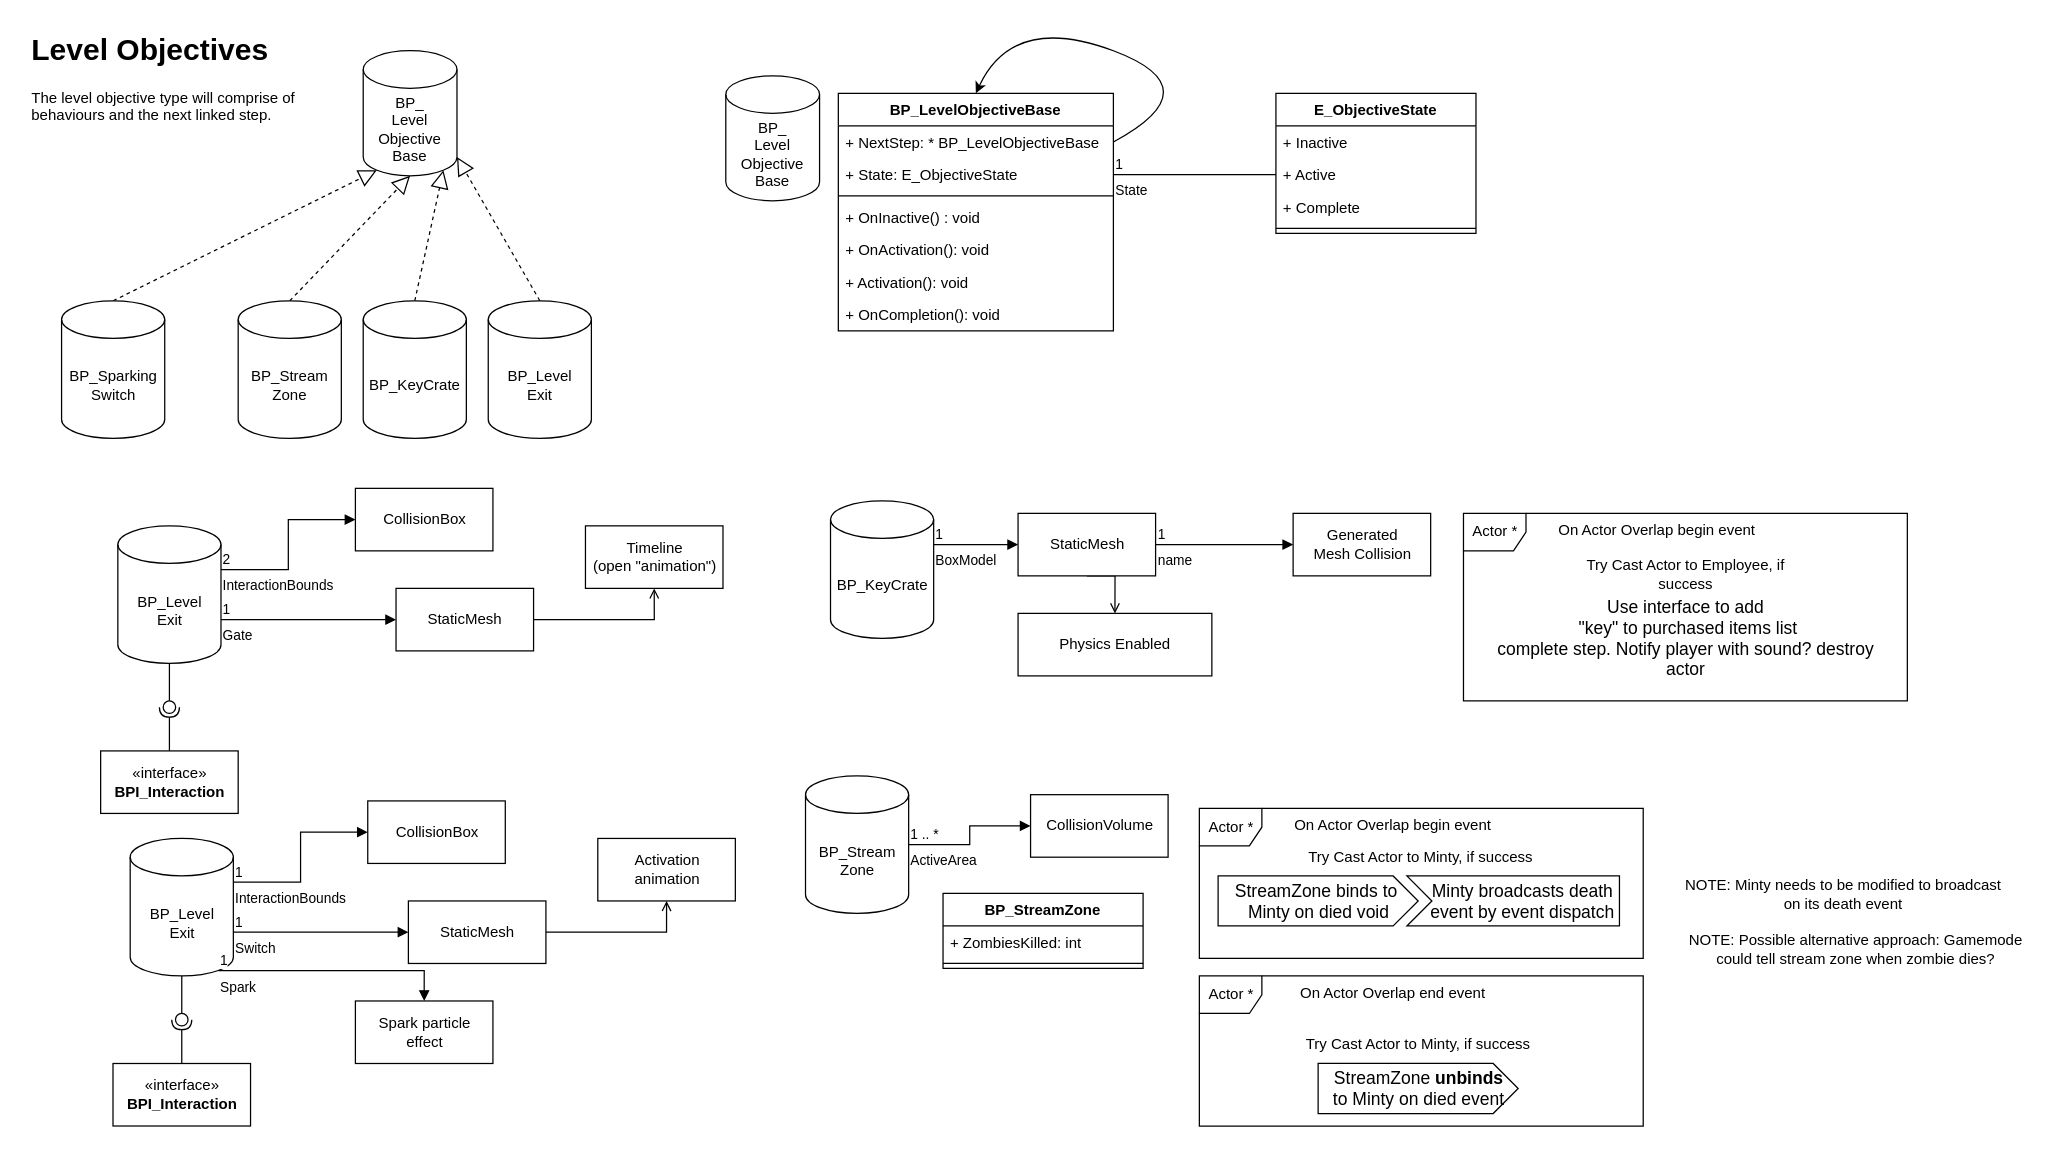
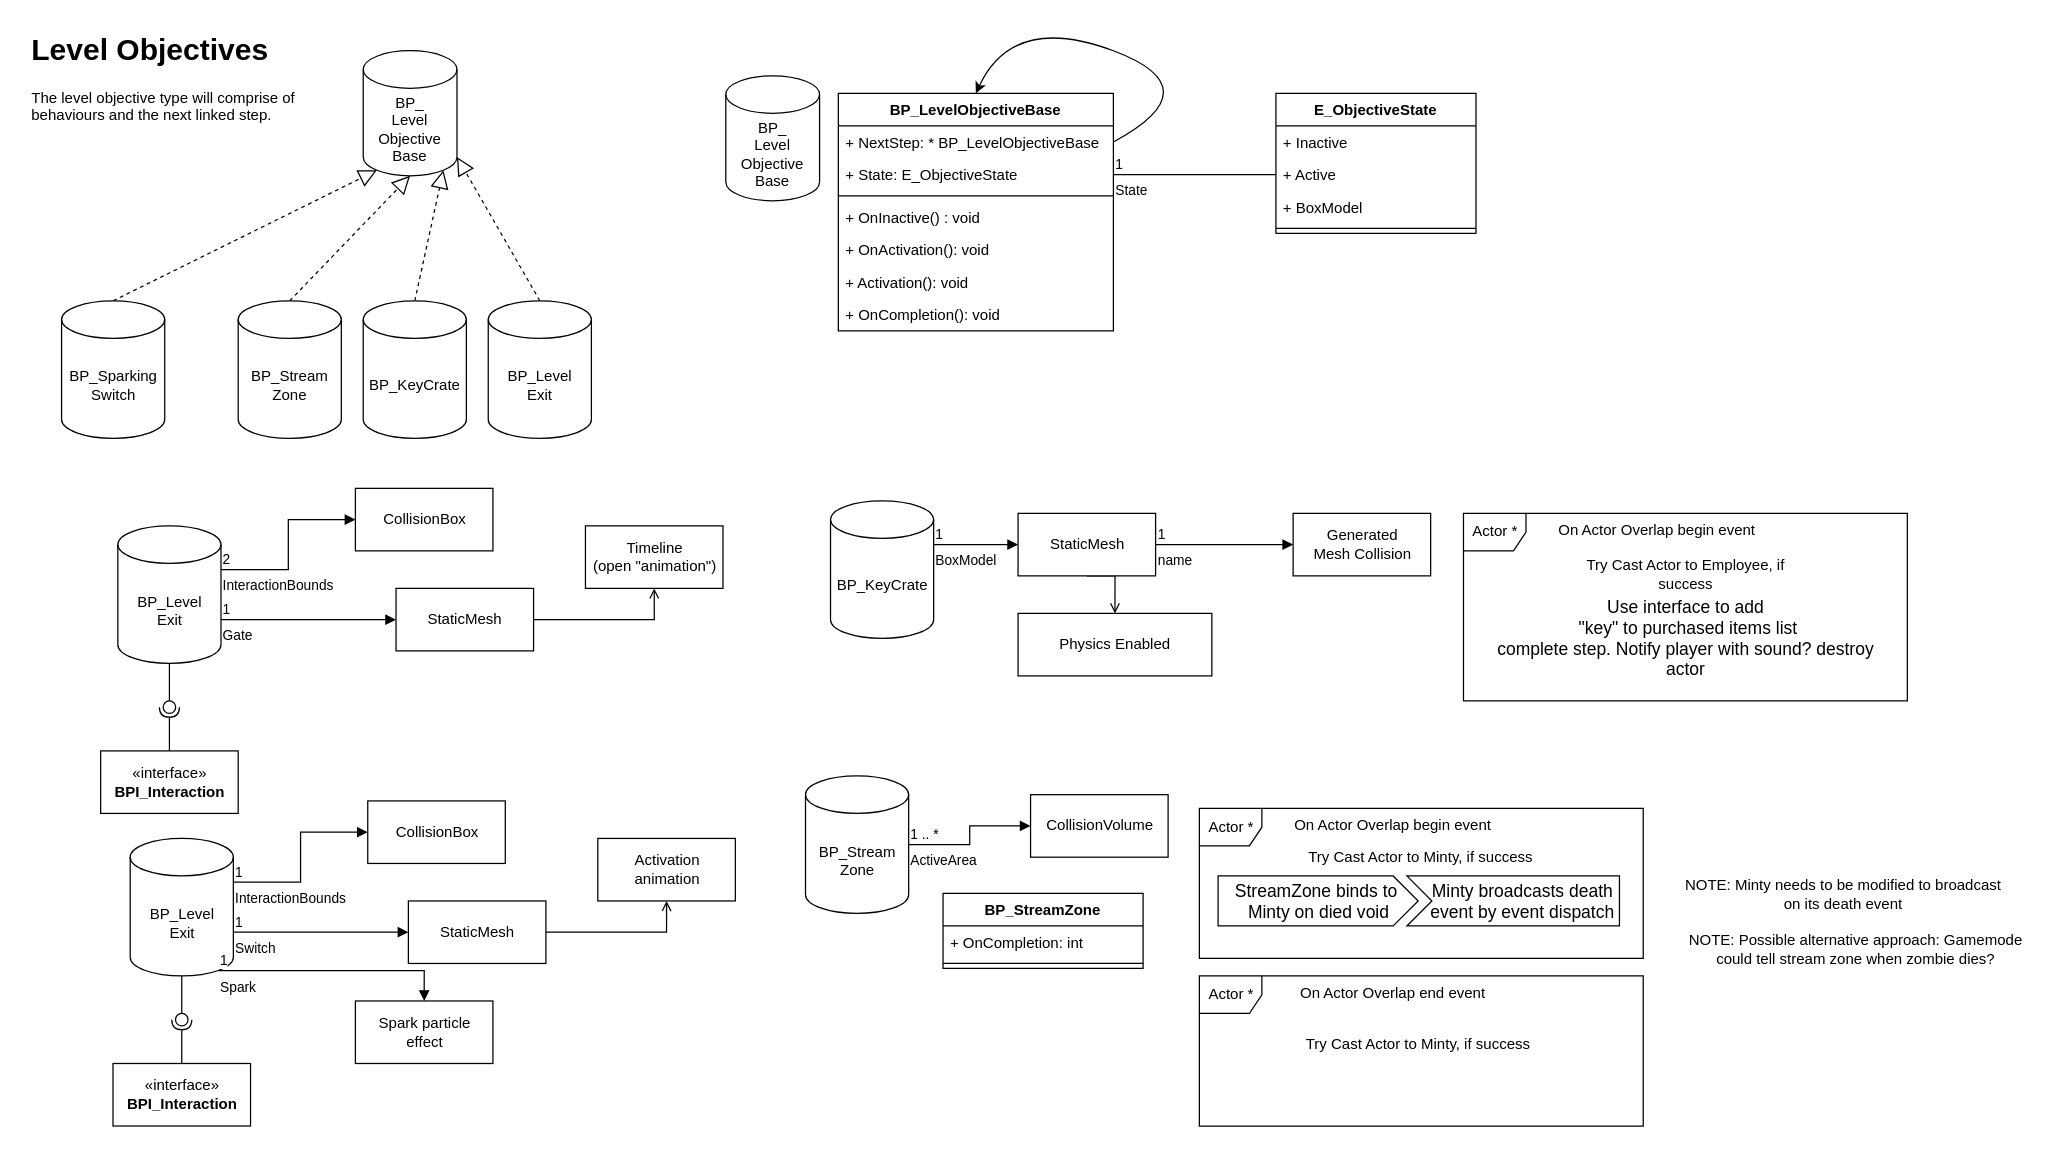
(1321, 208) -> (1321, 208)
(1018, 943) -> (1018, 943)
(1418, 1088) -> none
